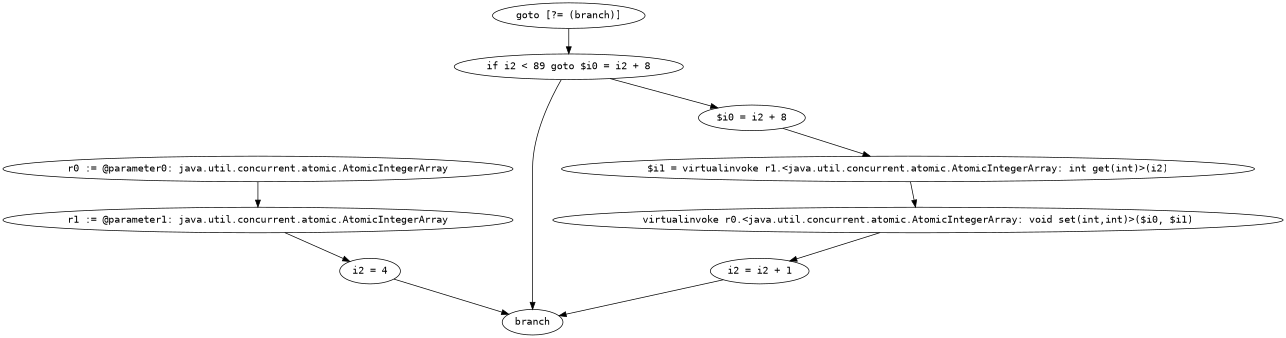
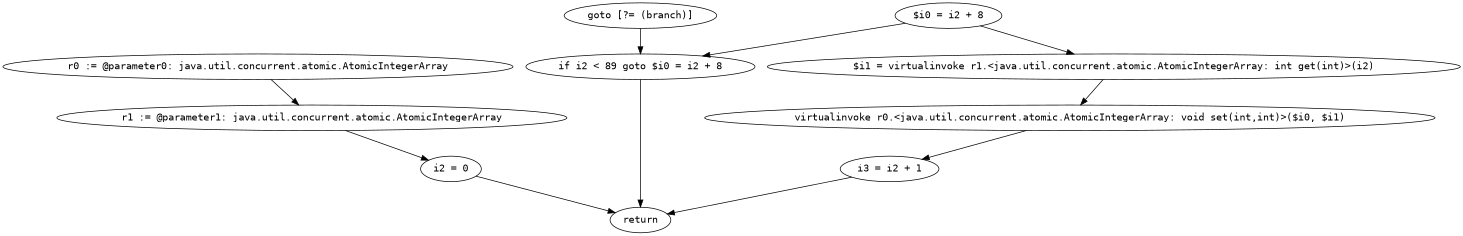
(660, 92) -> (808, 39)
(370, 271) -> (451, 169)
(760, 271) -> (890, 169)
(533, 322) -> (640, 220)
